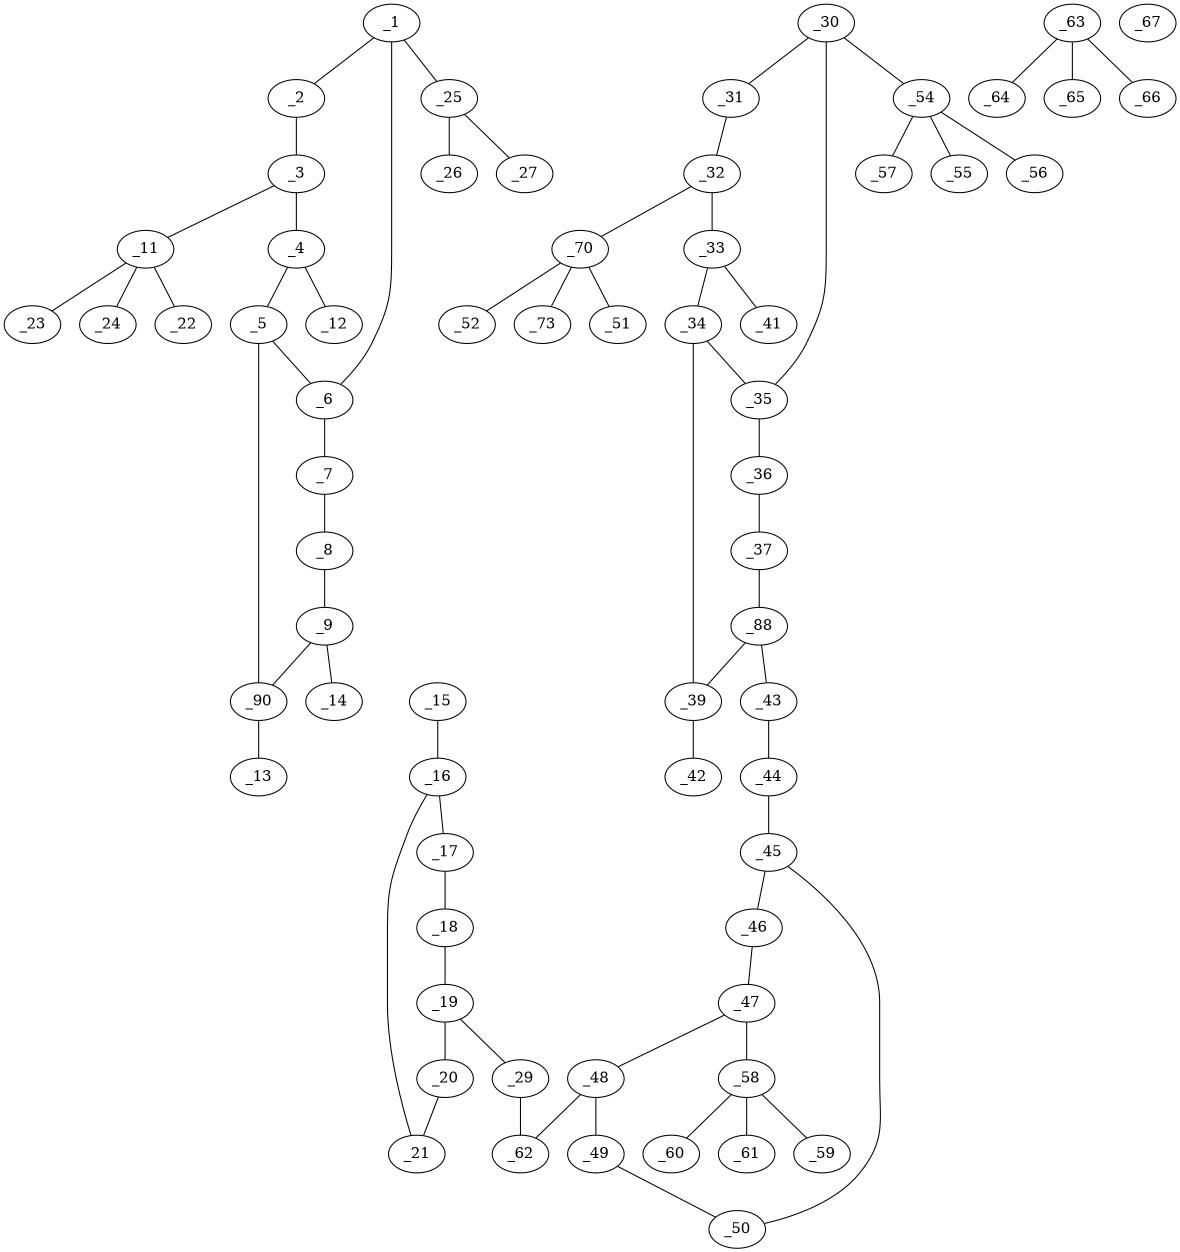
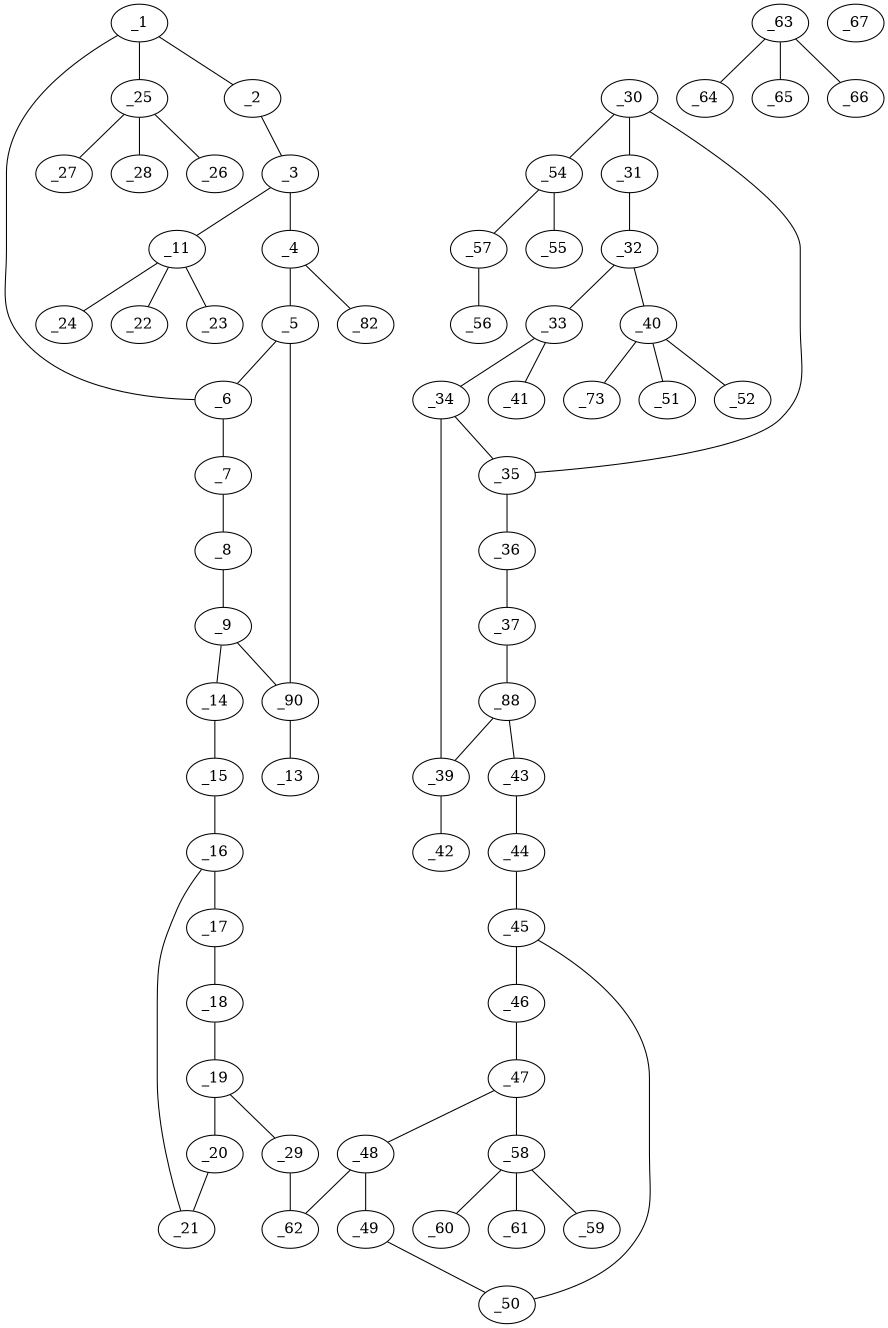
(978, 136) -> (479, 287)
none -> (139, 174)
(580, 249) -> (648, 325)
(334, 325) -> (366, 325)
none -> (215, 739)
